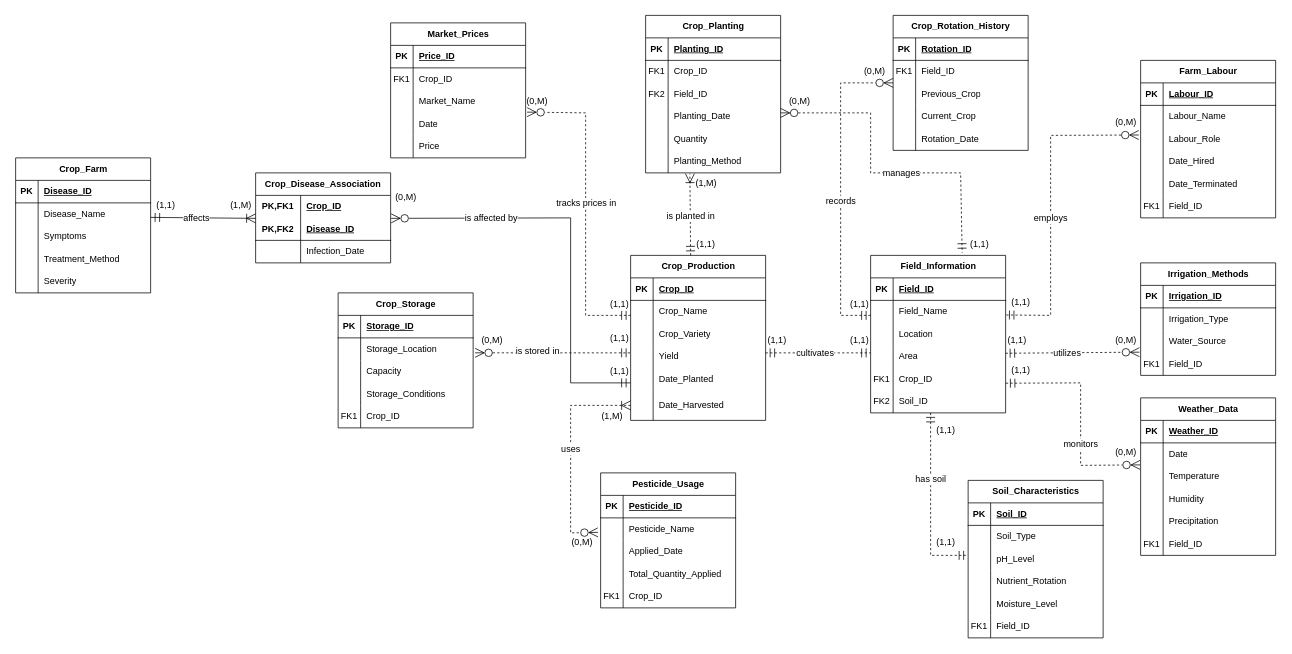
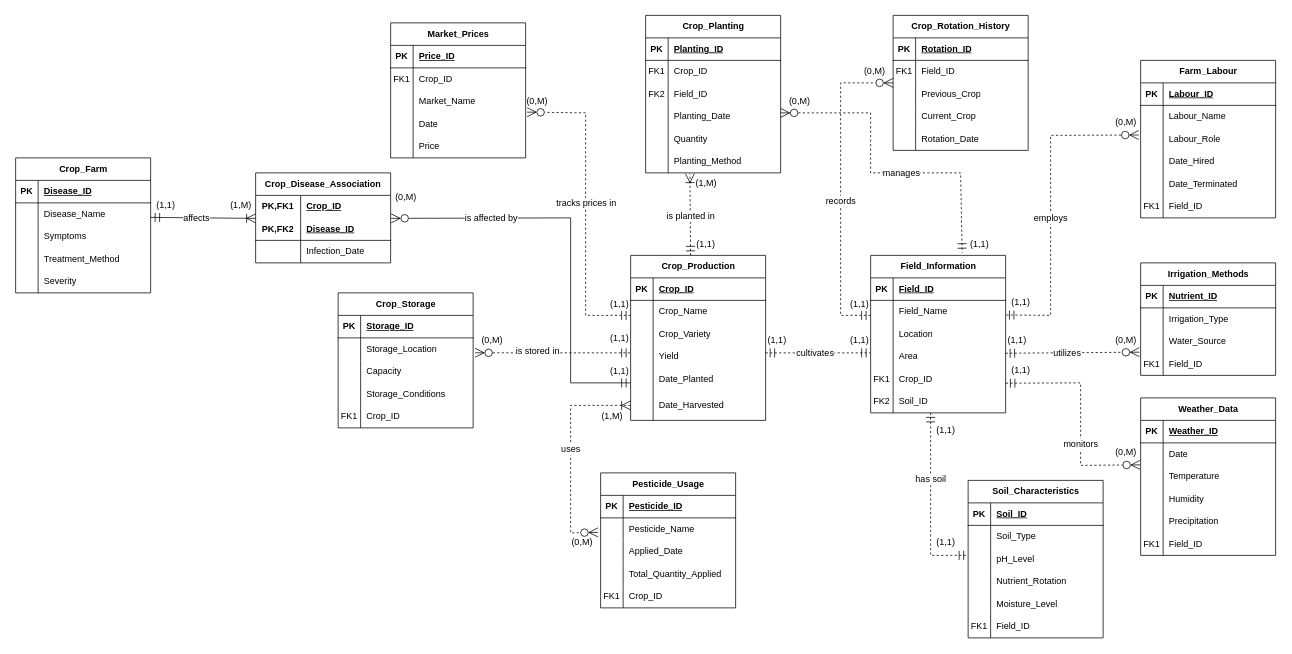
(1199, 297) -> (1195, 297)
